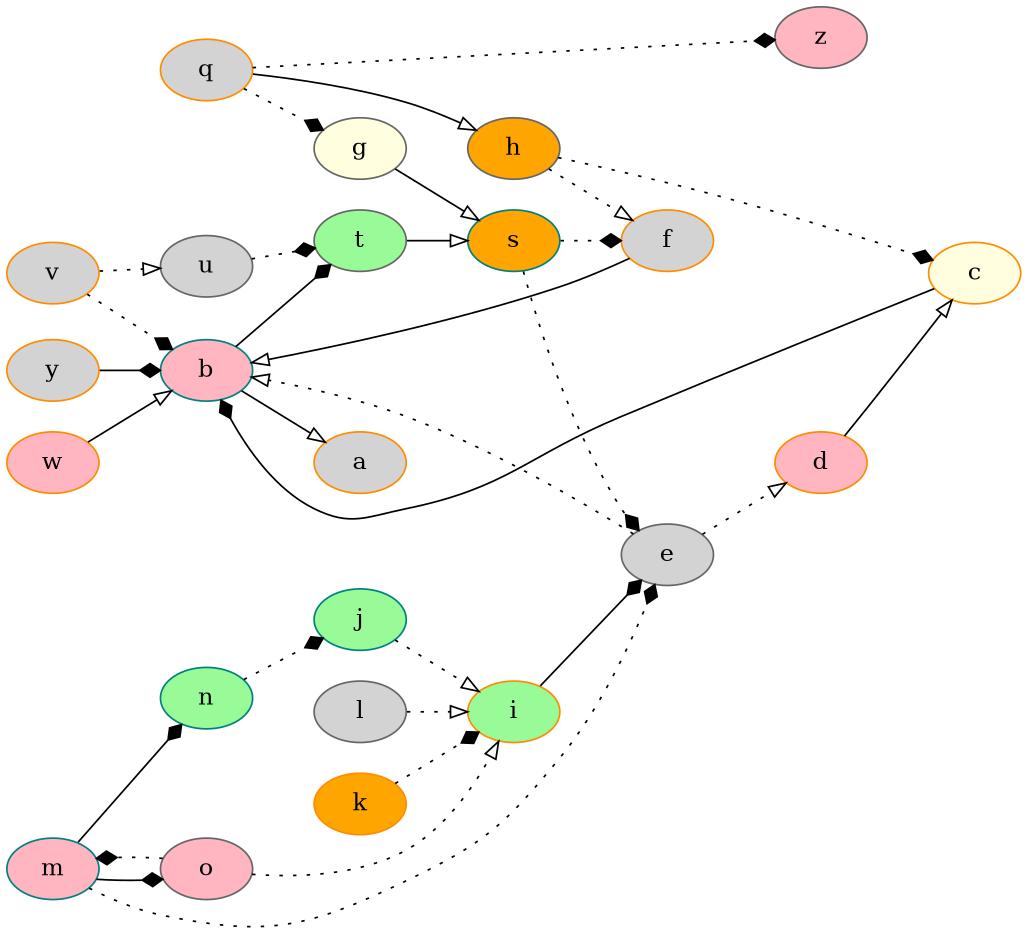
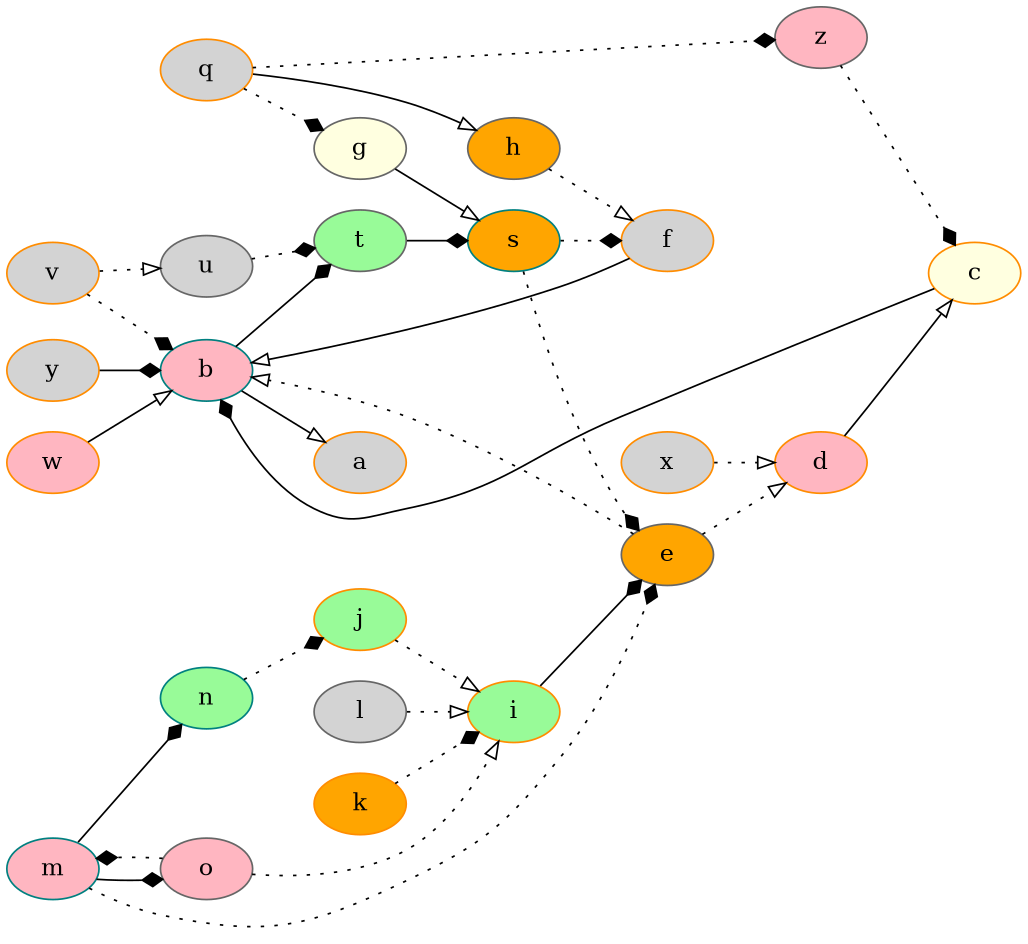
(737, 201) -> (892, 147)
(429, 241) -> (429, 241)
none -> (667, 463)
(667, 555) -> (667, 555)
(360, 620) -> (360, 620)
